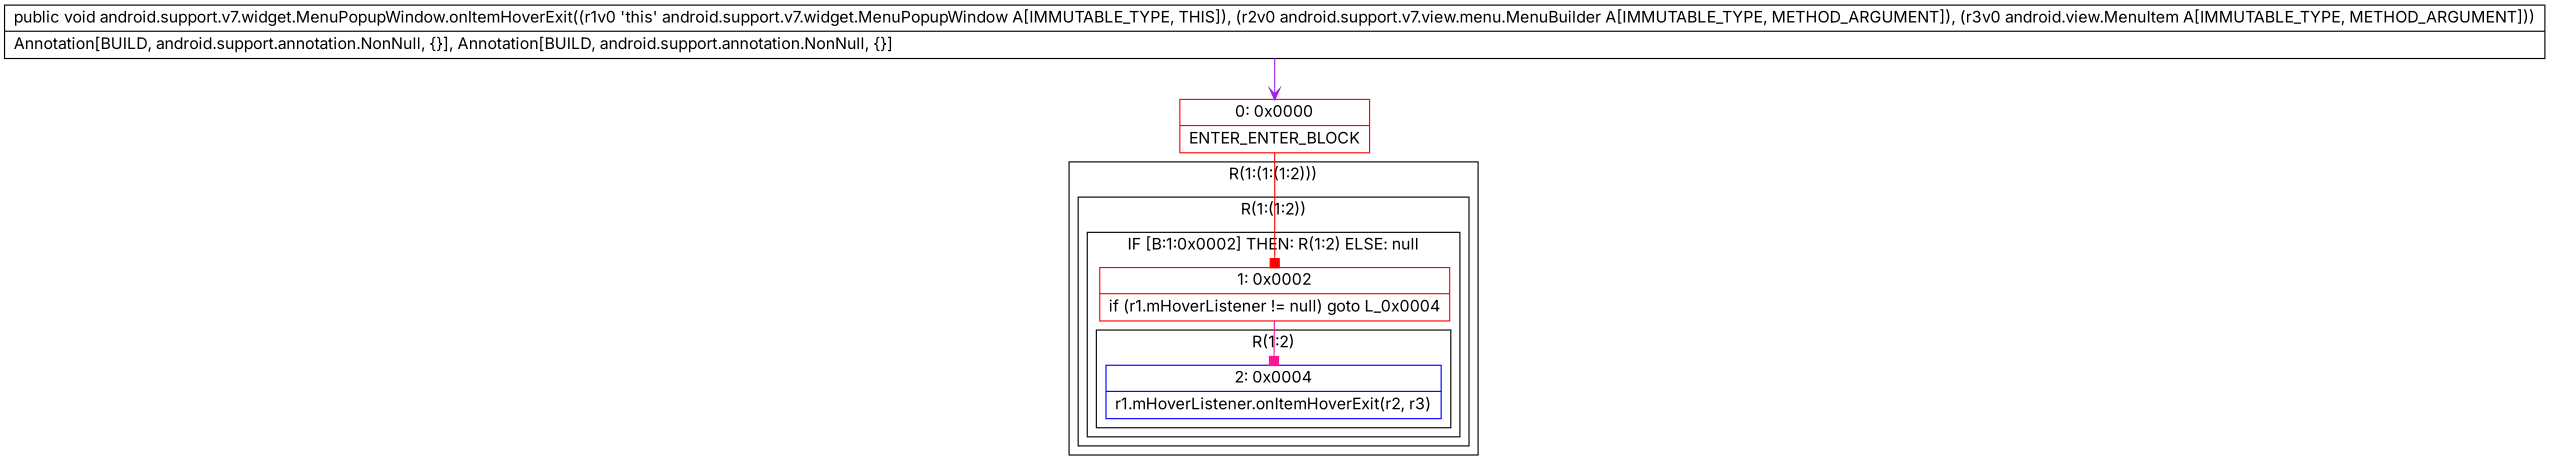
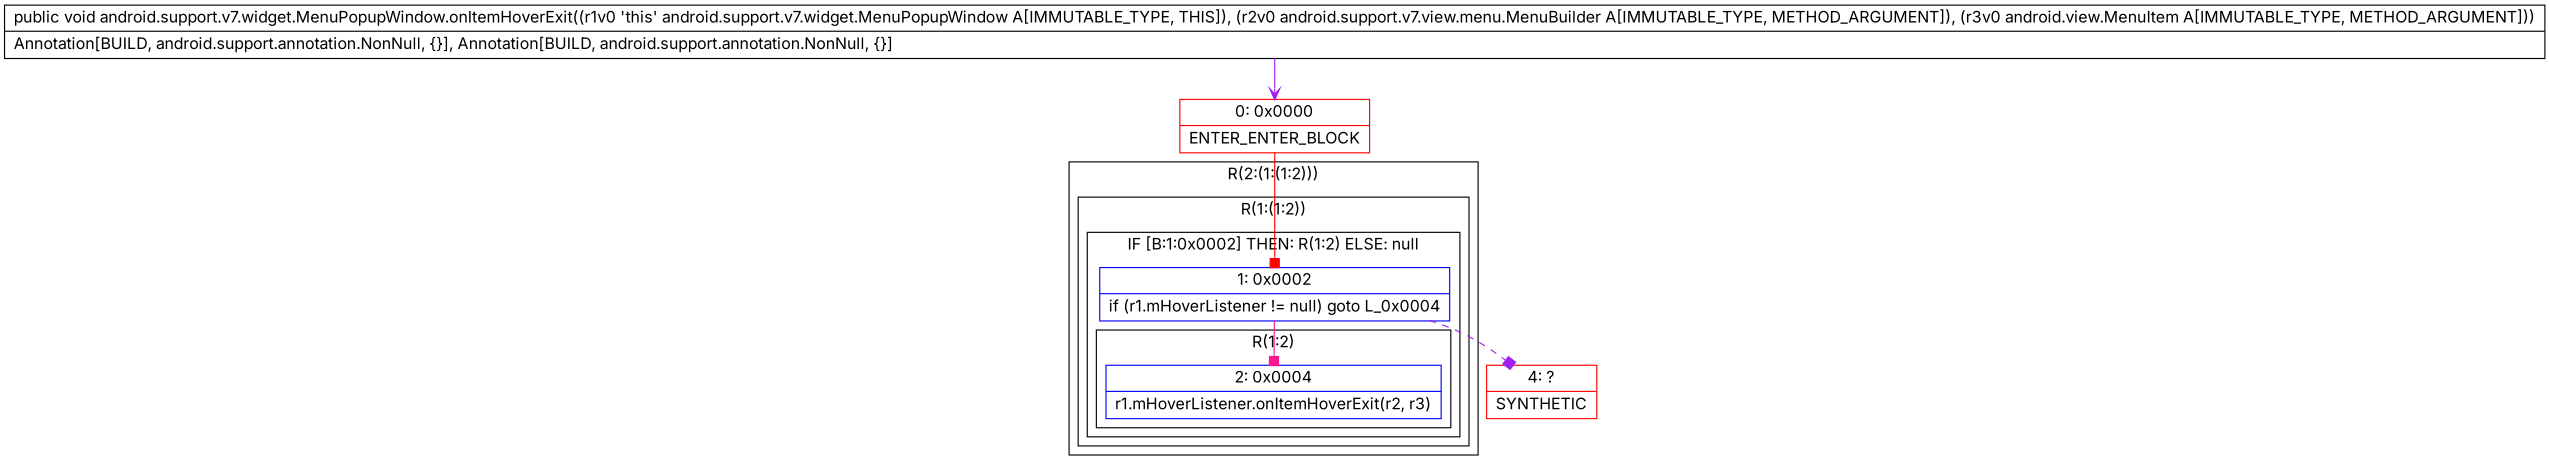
(1274, 175) -> (1274, 175)
(1275, 294) -> (1275, 294)
none -> (1542, 392)
